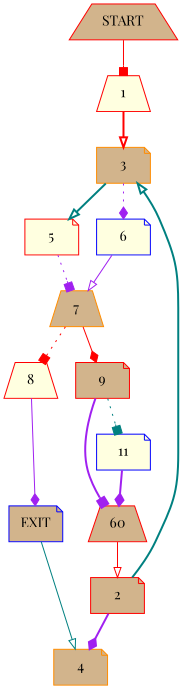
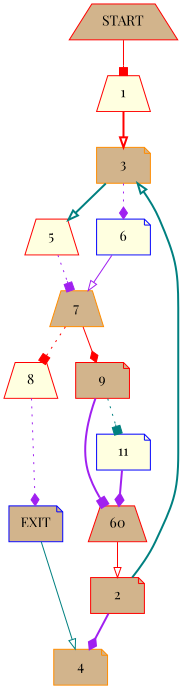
(52, 237) -> (52, 237)
(33, 446) -> (33, 446)
